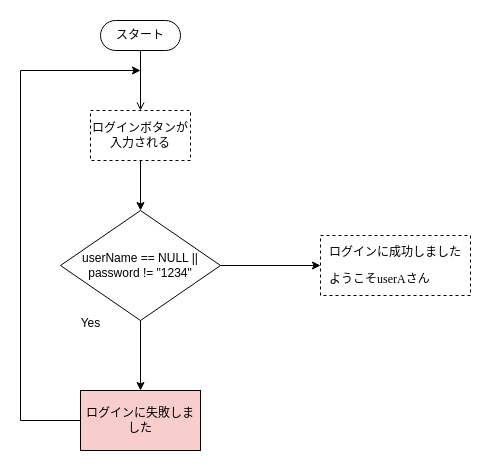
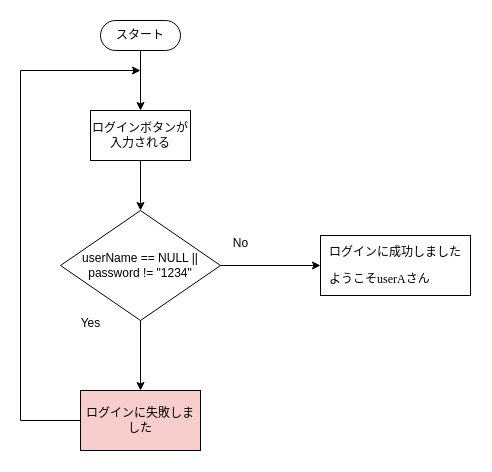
(141, 104) -> (141, 102)
(141, 136) -> (141, 136)
none -> (241, 244)
(396, 266) -> (396, 266)
